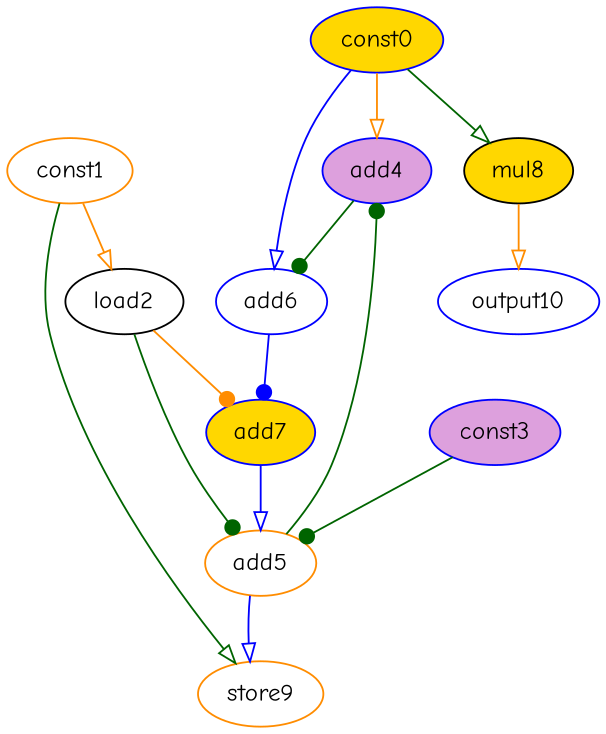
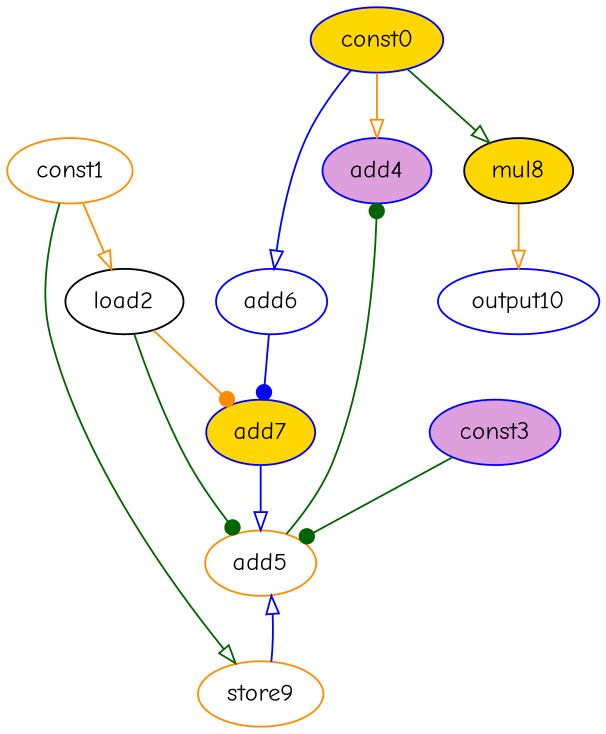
(329, 230) -> none
(249, 619) -> (273, 638)
